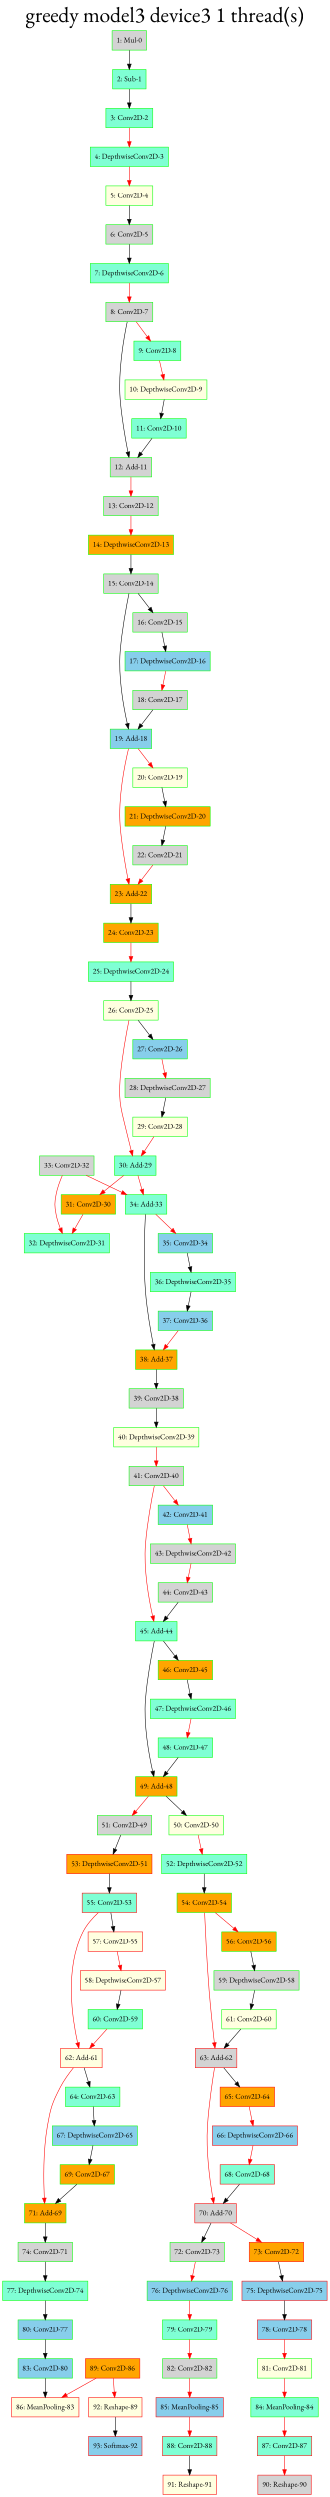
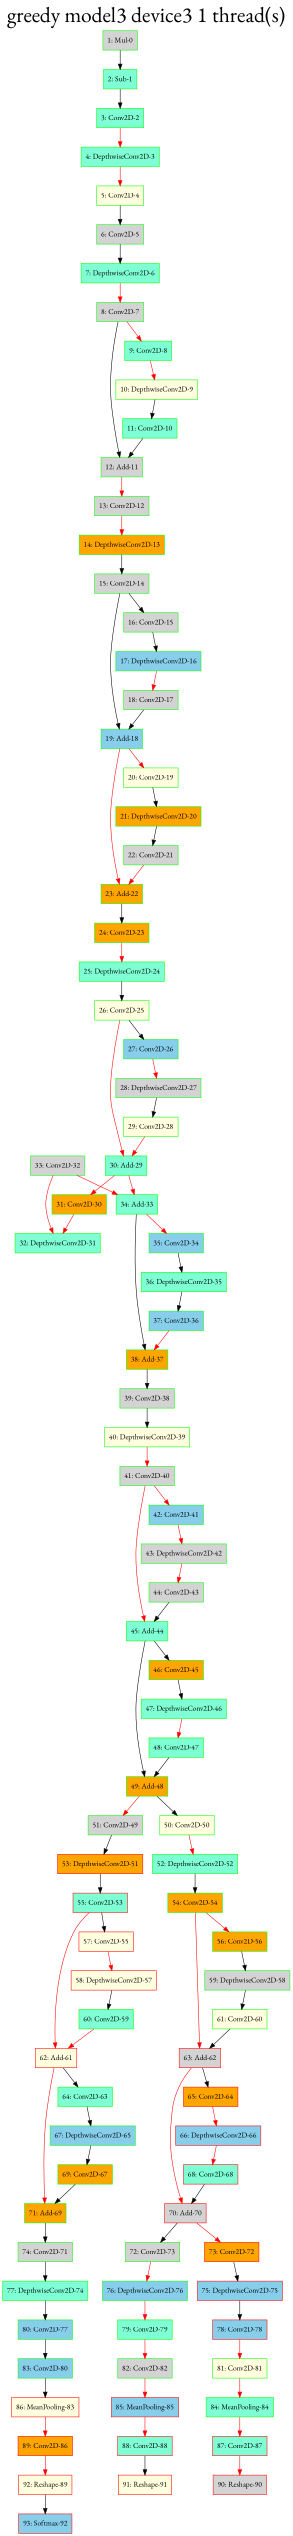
(81, 2386) -> (45, 2424)
